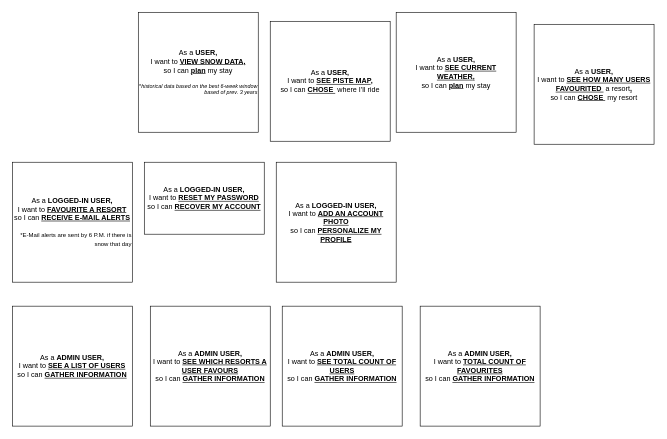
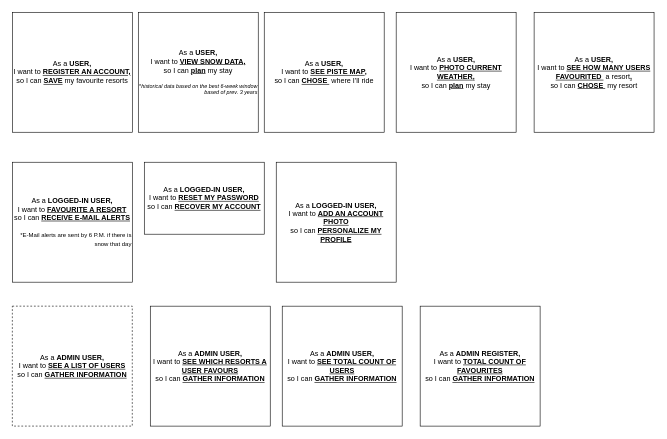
none -> (72, 72)
(456, 72) -> (456, 72)
(330, 81) -> (324, 72)
(594, 84) -> (594, 72)
(72, 366) -> (72, 366)
(480, 366) -> (480, 366)
